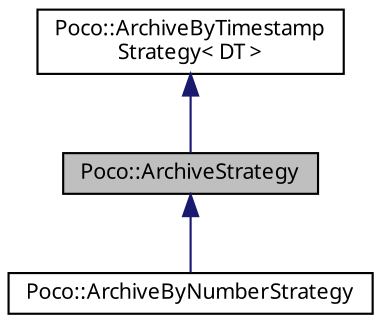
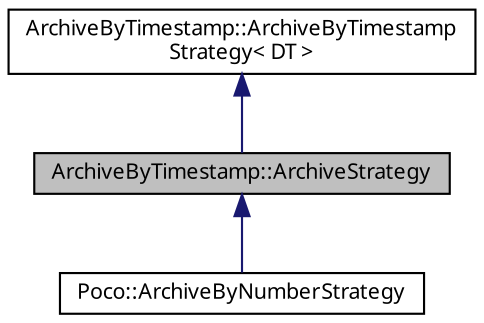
(191, 42) -> (242, 42)
(191, 173) -> (242, 173)
